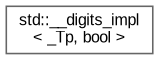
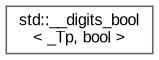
(80, 30) -> (80, 30)
